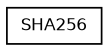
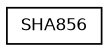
(54, 26) -> (54, 26)
